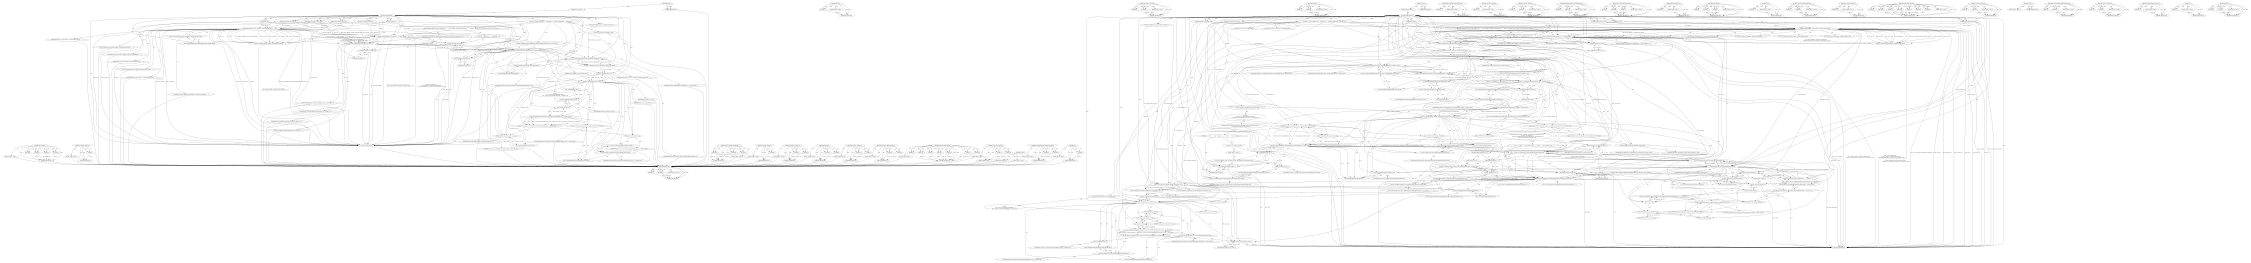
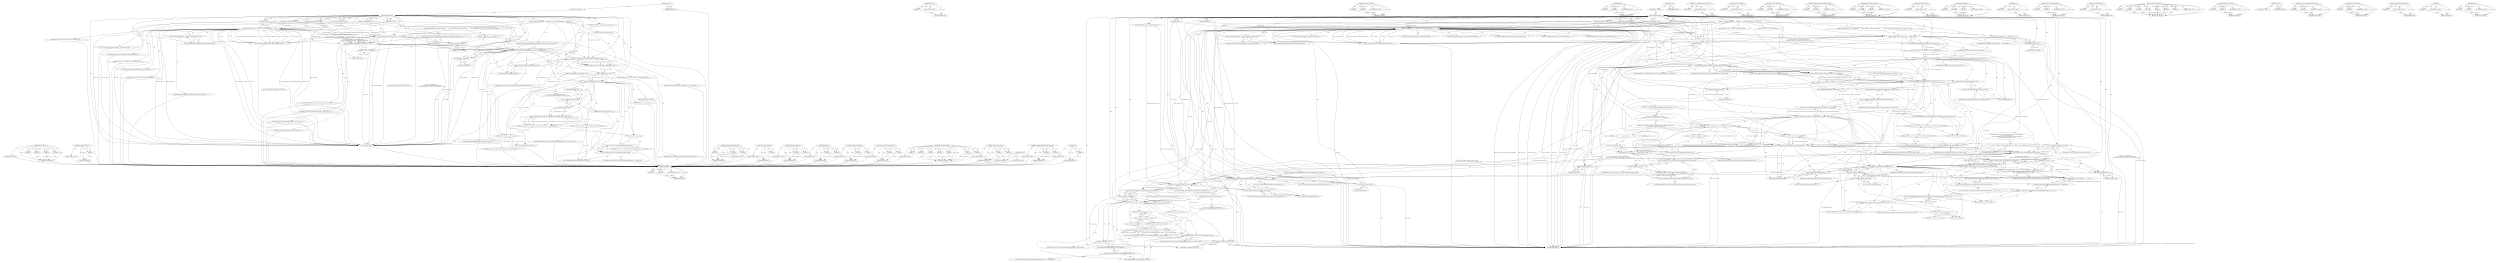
none -> (1913, 145)
